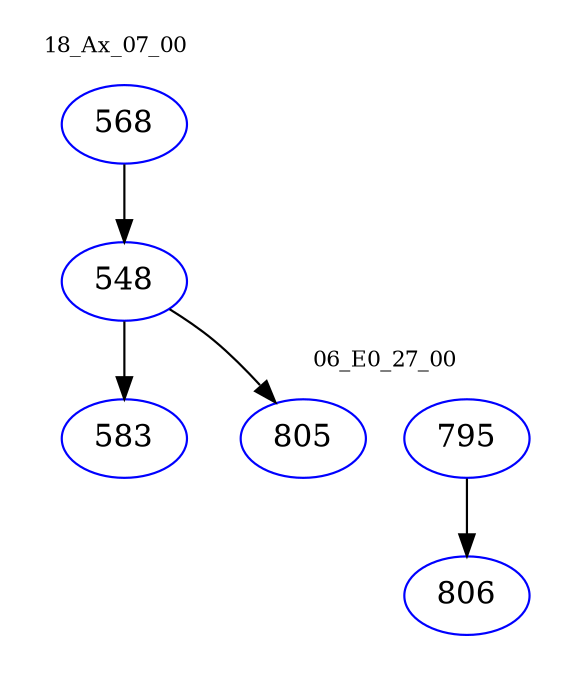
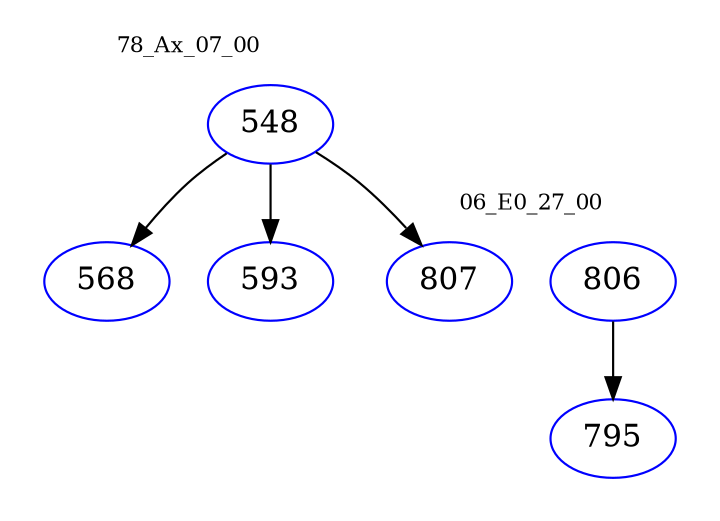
(116, 47) -> (189, 47)
(124, 192) -> (183, 187)
(124, 439) -> (271, 281)
(303, 439) -> (449, 281)
(467, 506) -> (613, 349)
